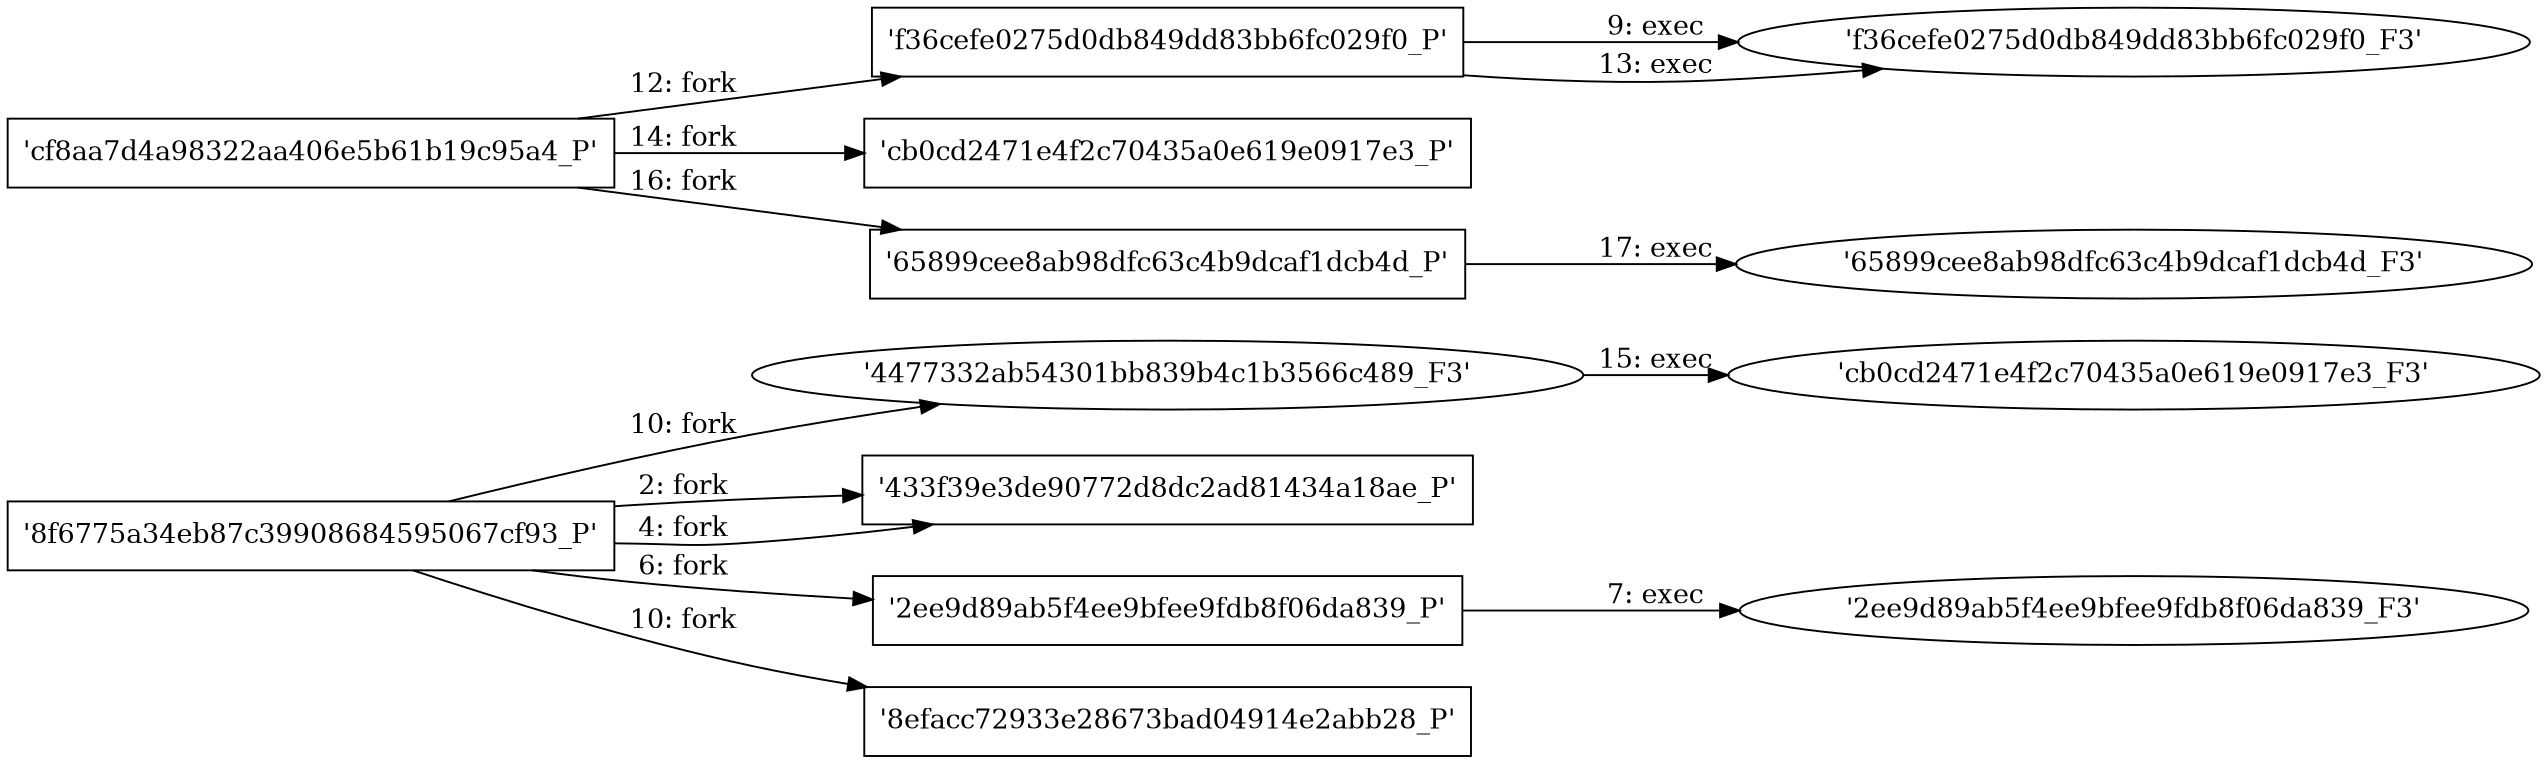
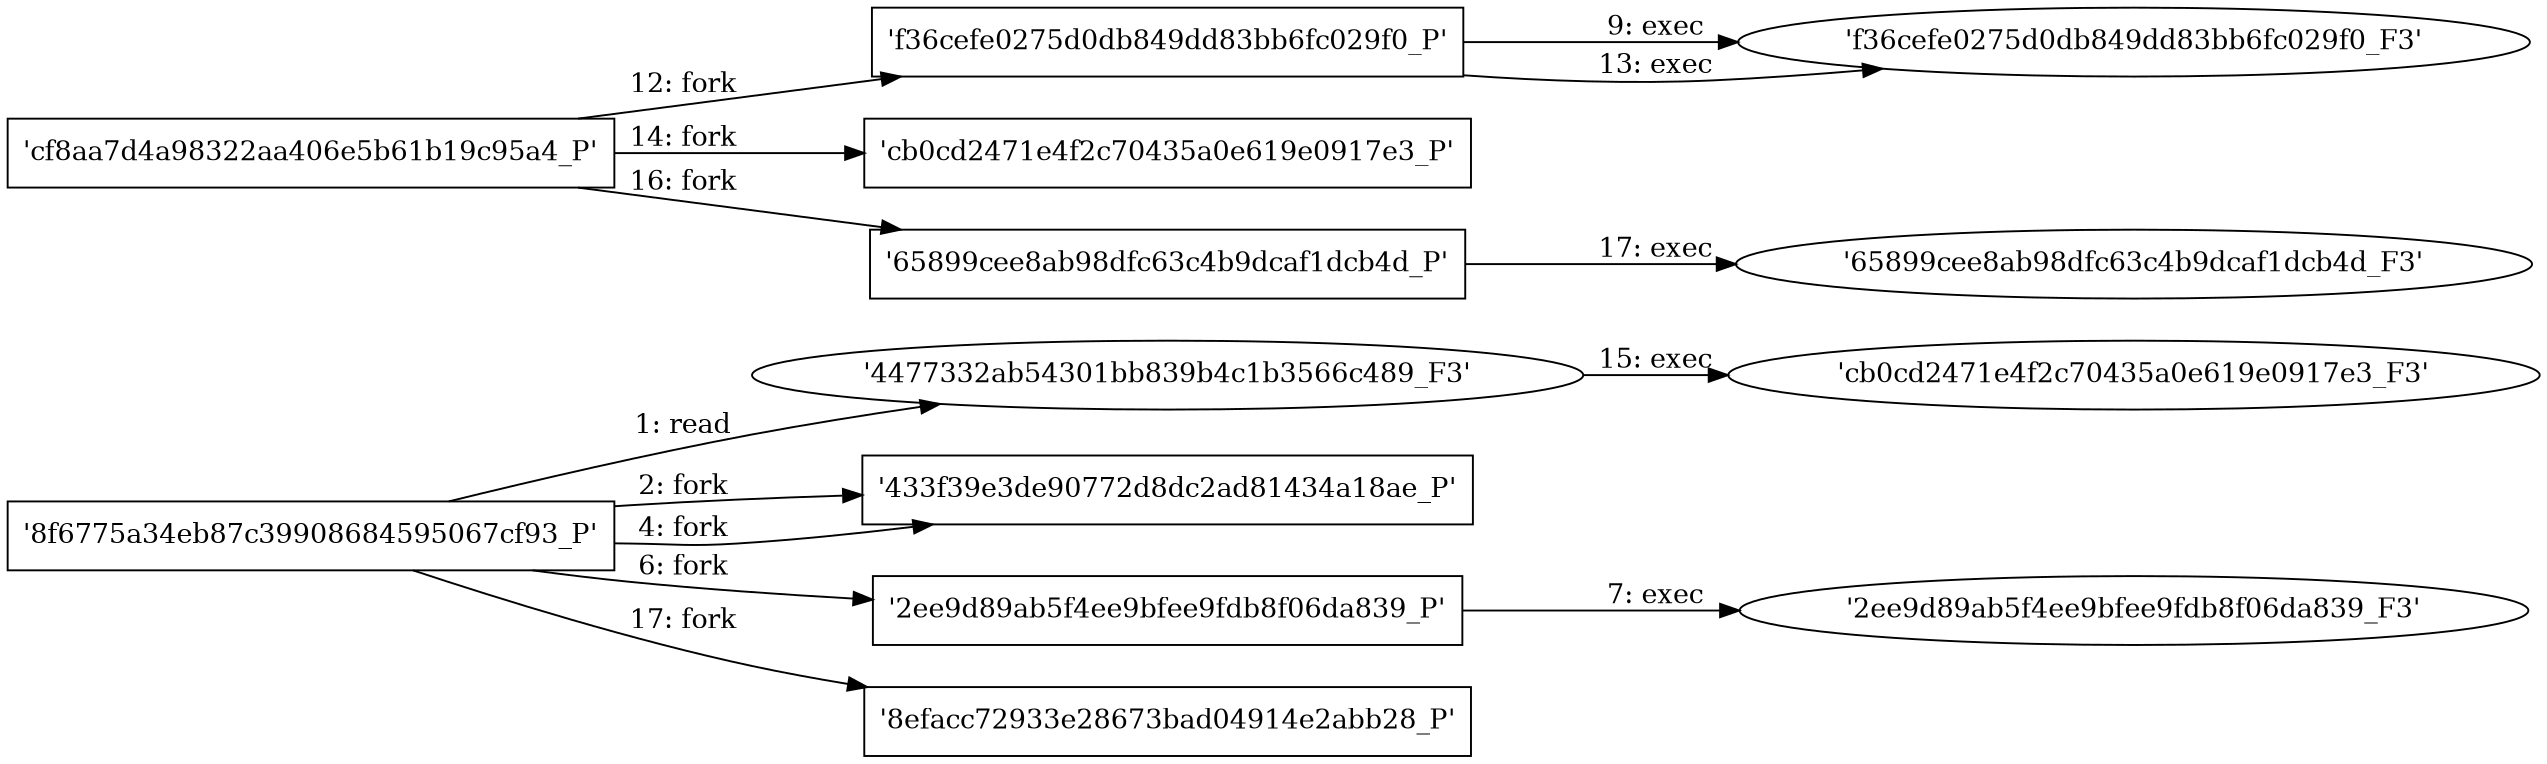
(683, 426) -> (683, 426)
(683, 621) -> (683, 621)
